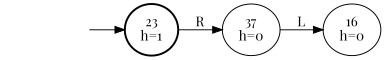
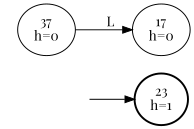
(195, 30) -> none
(352, 30) -> (161, 30)
